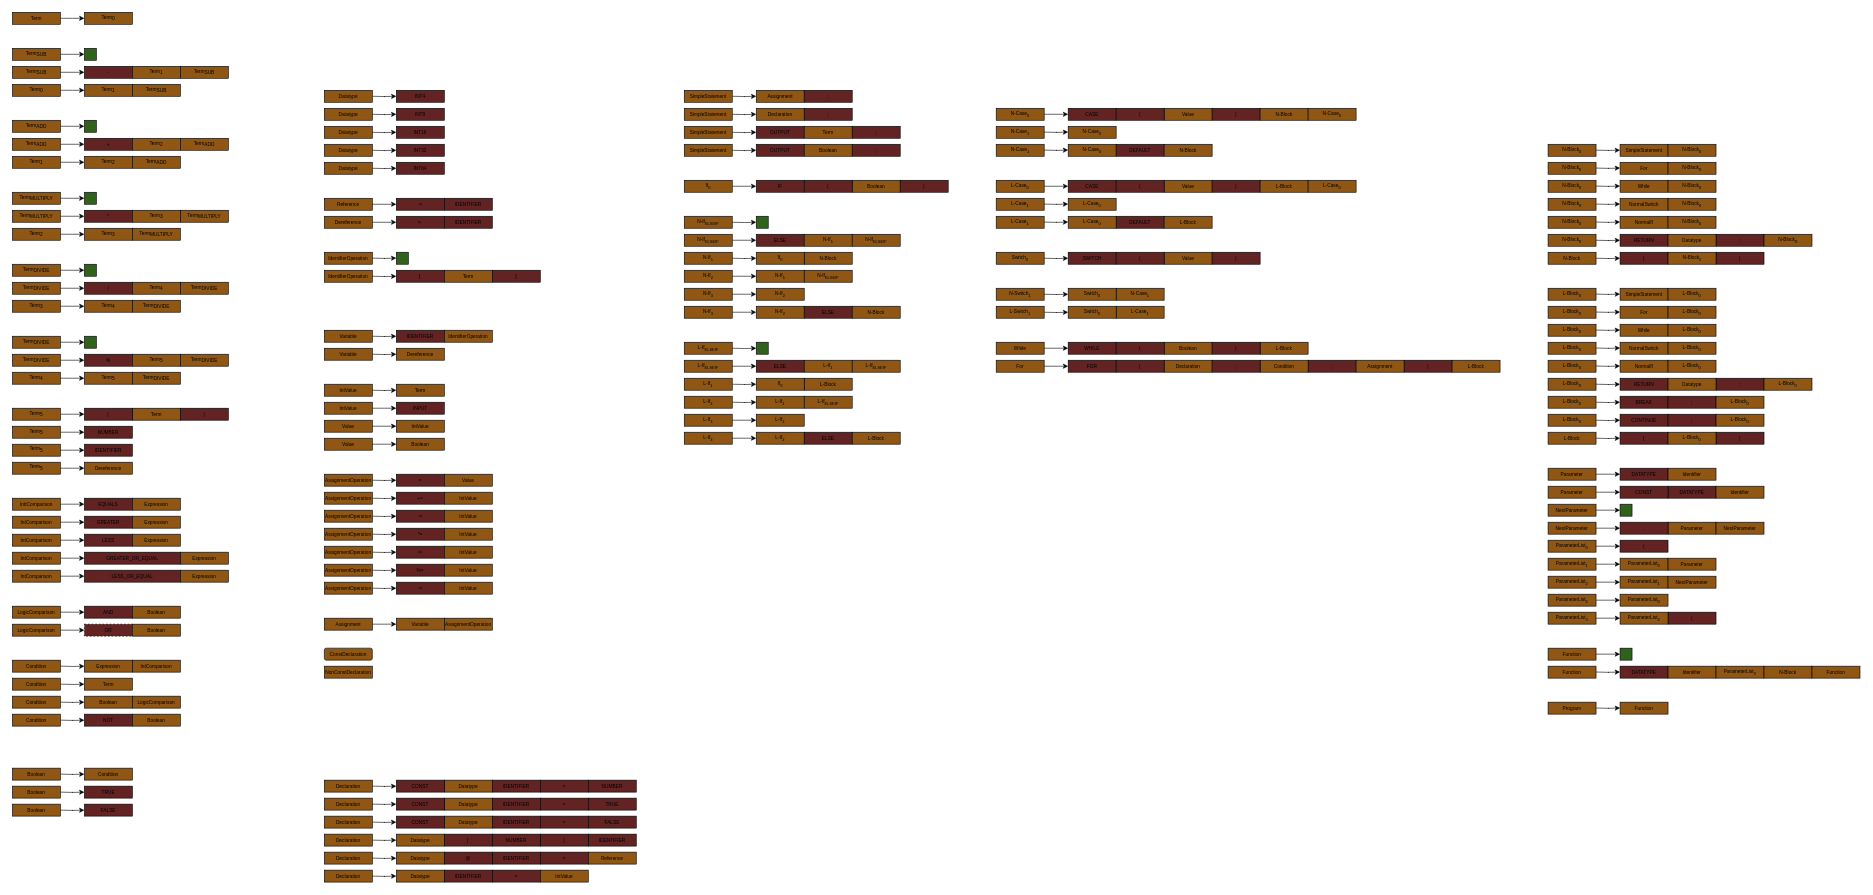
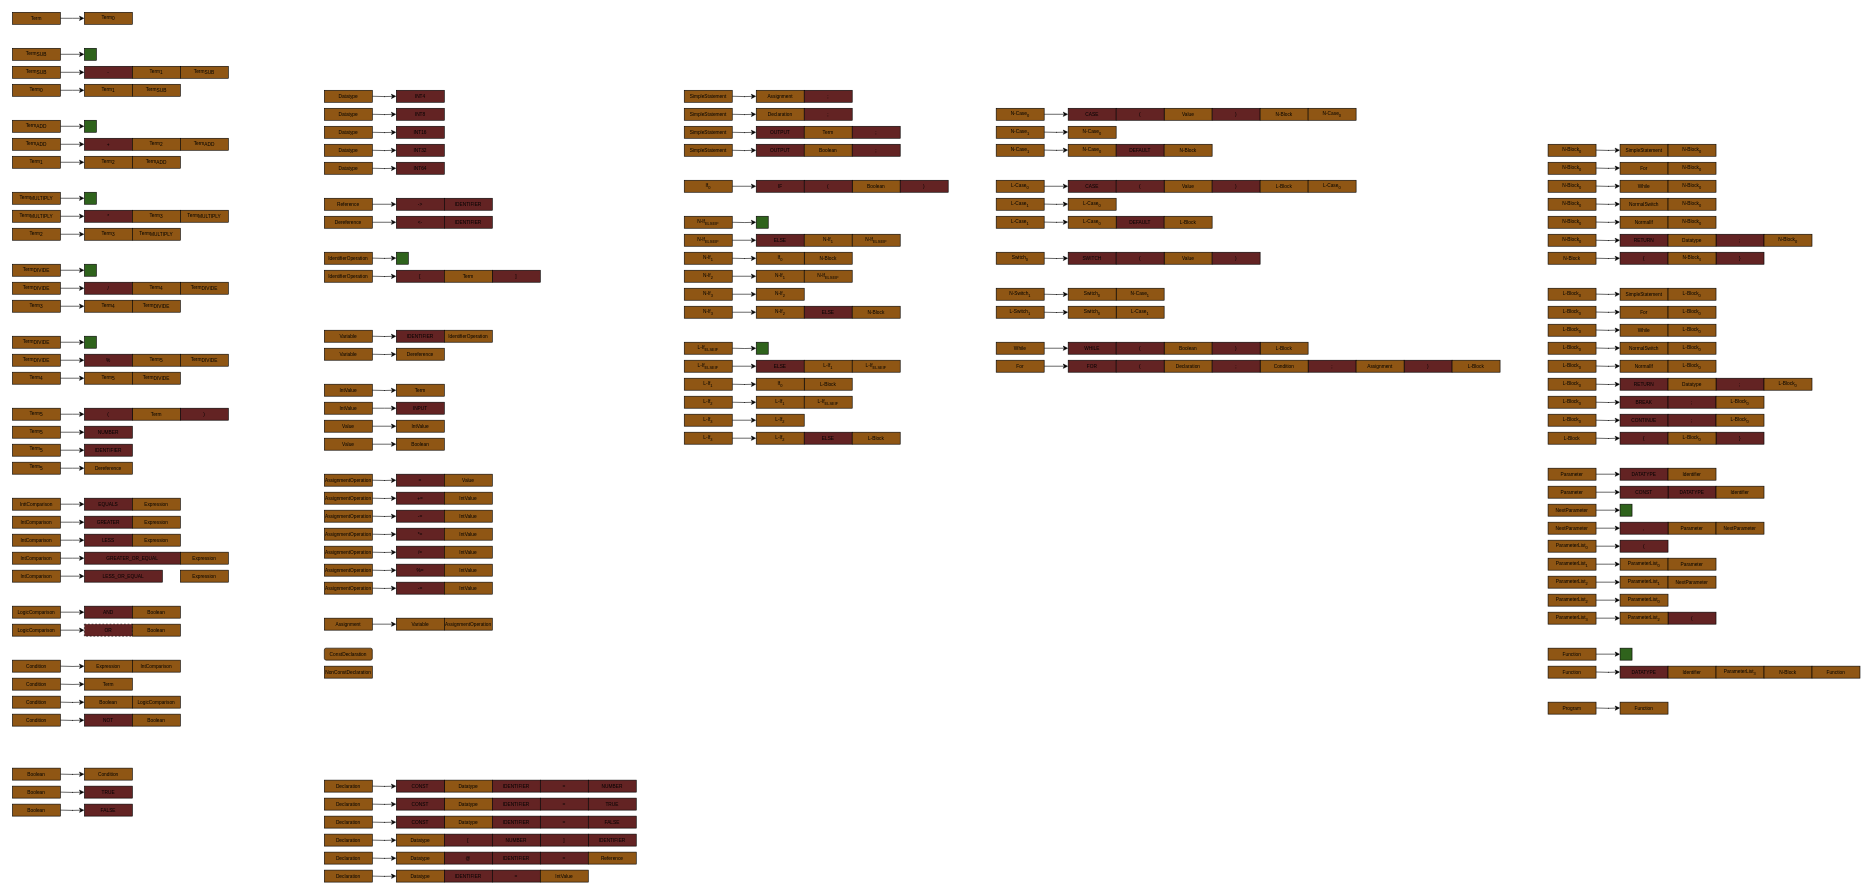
(132, 576) -> (123, 576)
